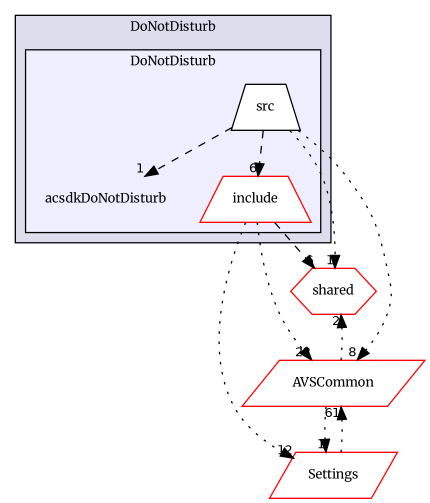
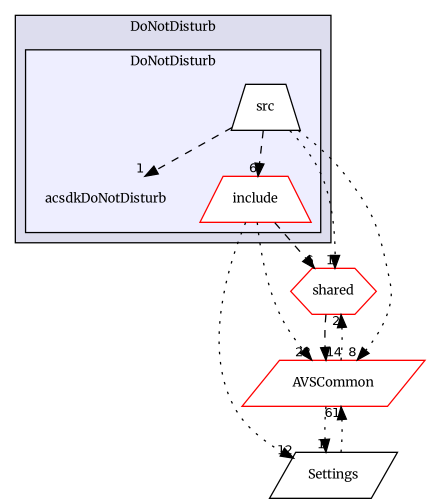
none -> (325, 331)
(334, 475) -> (334, 475)
